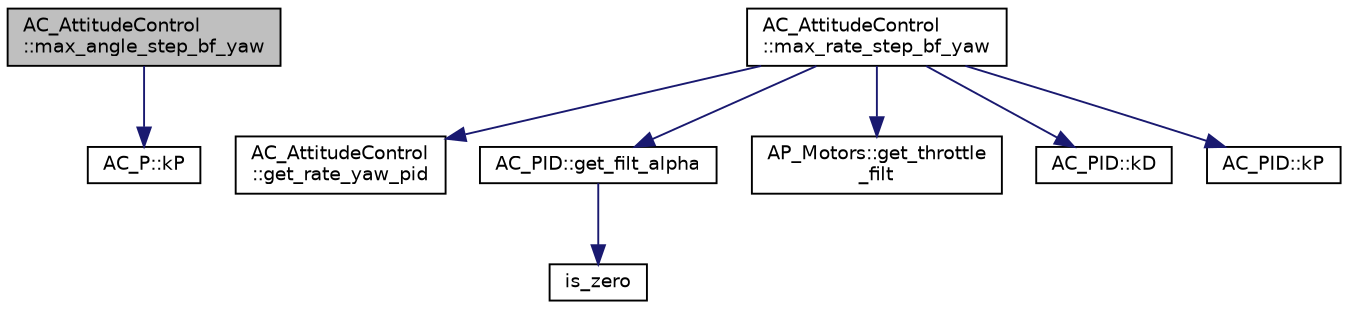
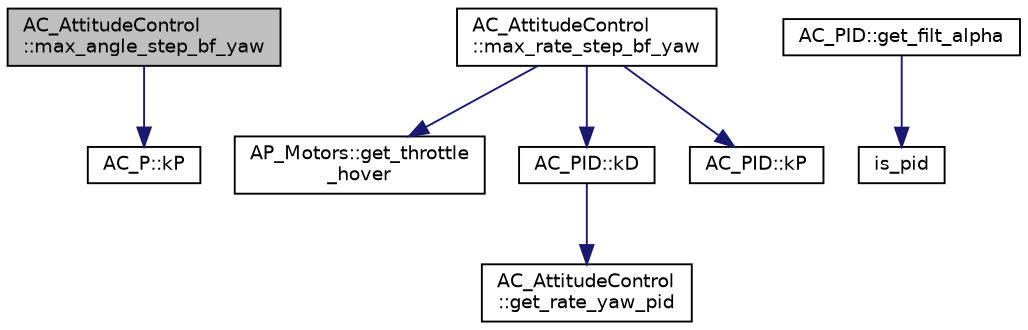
(613, 100) -> (587, 214)
(734, 103) -> none
(877, 165) -> (360, 165)
(598, 282) -> (902, 165)
